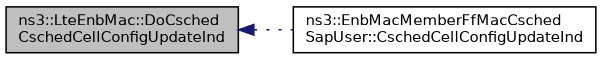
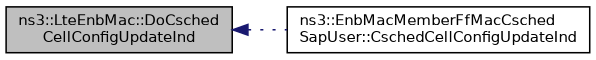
(122, 30) -> (119, 30)
